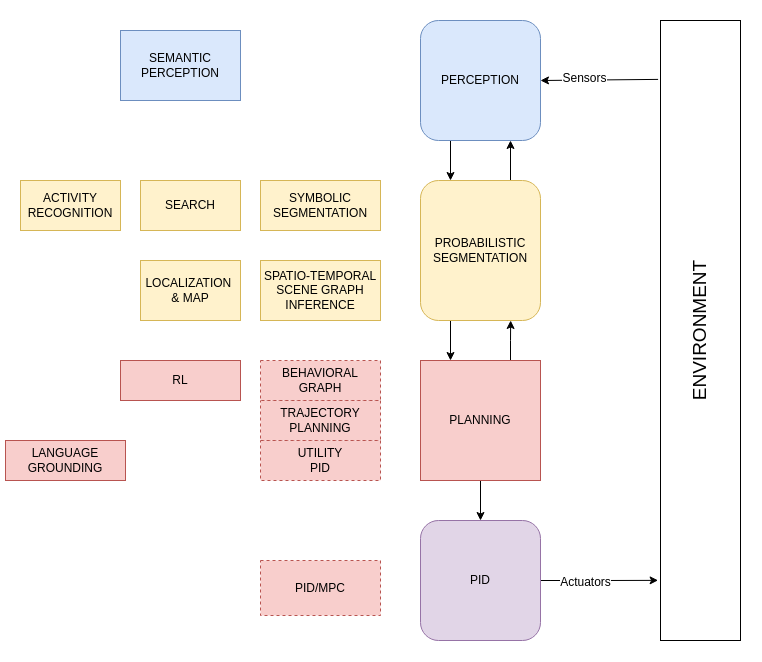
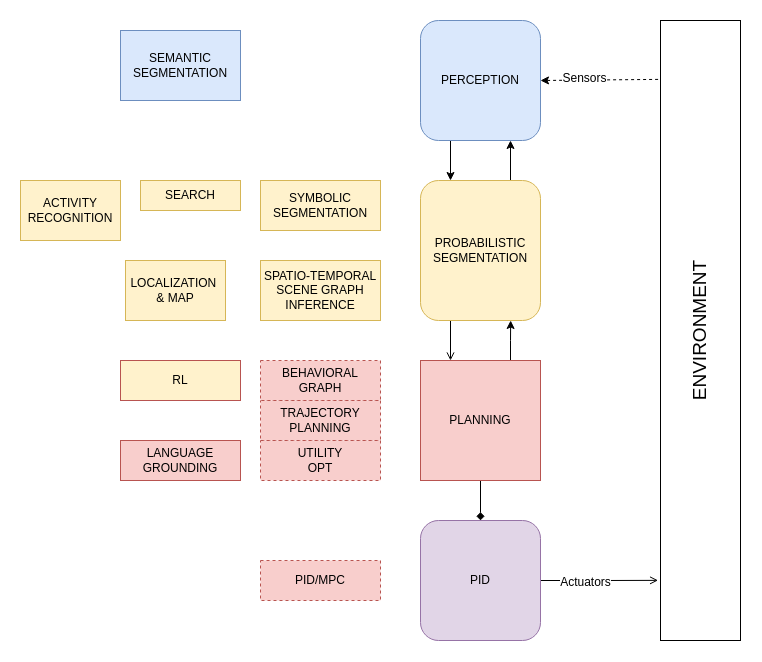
(181, 66) -> (181, 66)
(632, 80) -> (632, 80)
(71, 206) -> (71, 211)
(191, 206) -> (191, 196)
(191, 291) -> (176, 291)
(451, 352) -> (451, 354)
(181, 381) -> (181, 381)
(66, 461) -> (181, 461)
(321, 461) -> (321, 461)
(481, 512) -> (481, 512)
(650, 580) -> (651, 580)
(321, 588) -> (321, 581)
